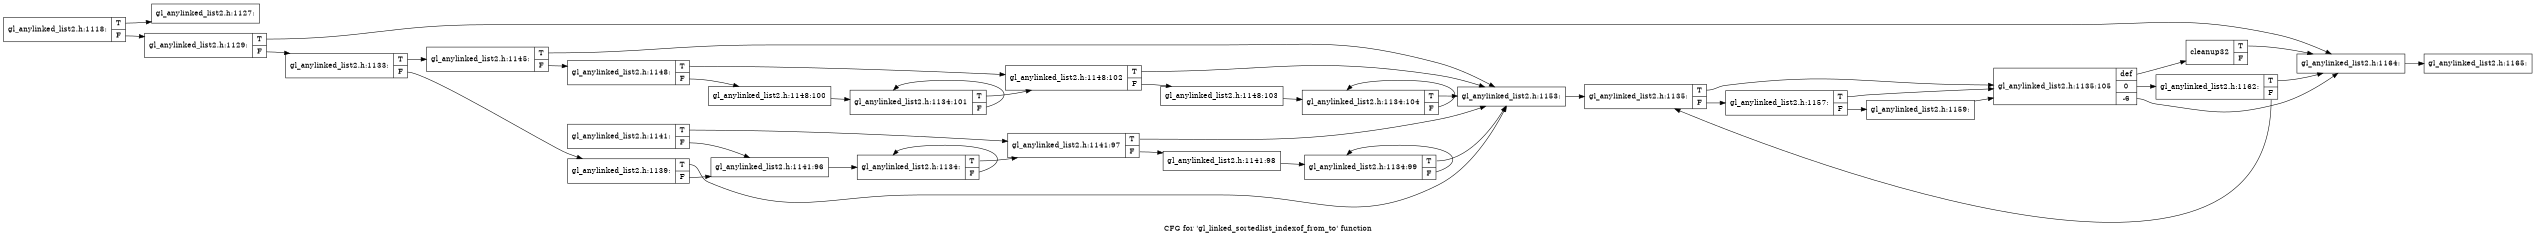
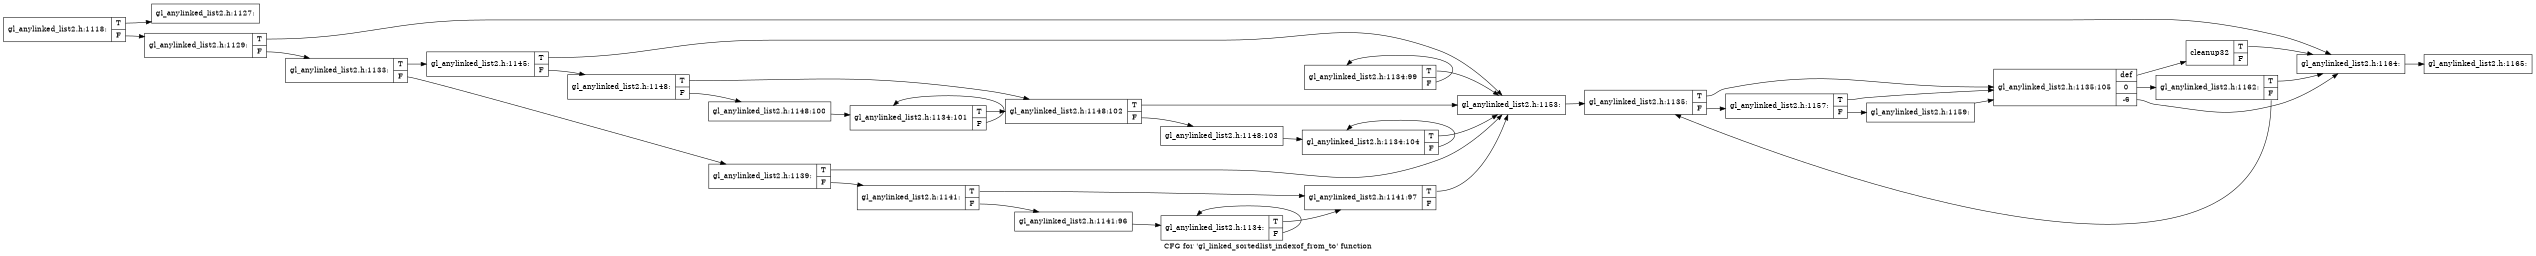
(1222, 161) -> none
(697, 177) -> (844, 183)
